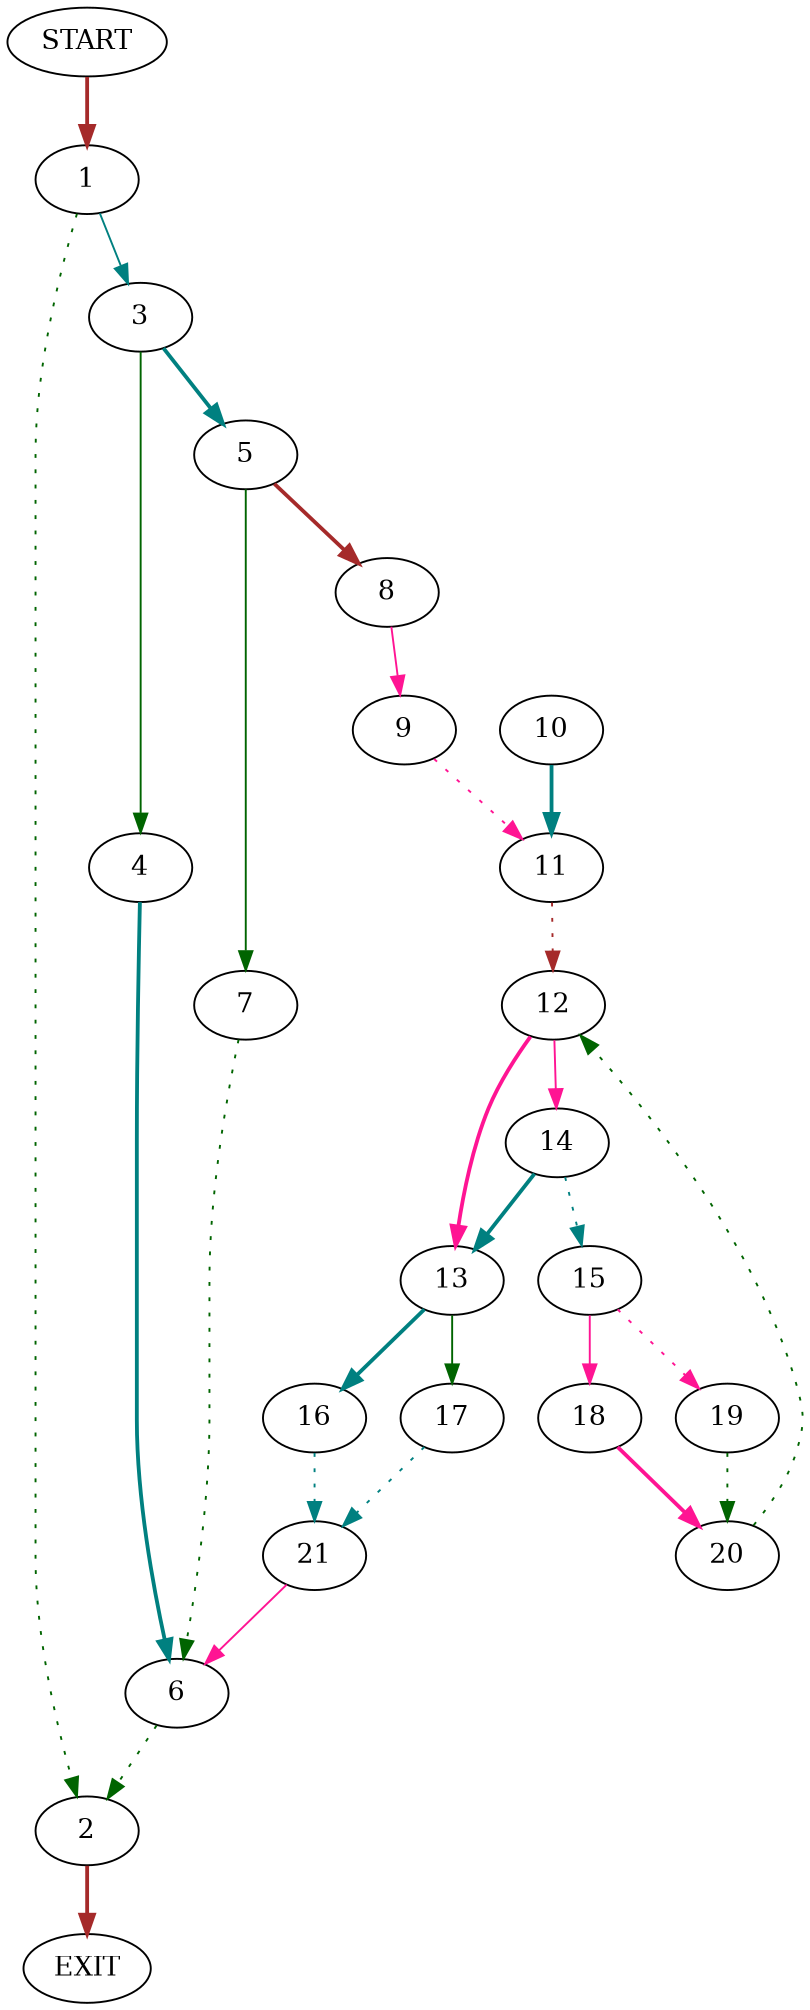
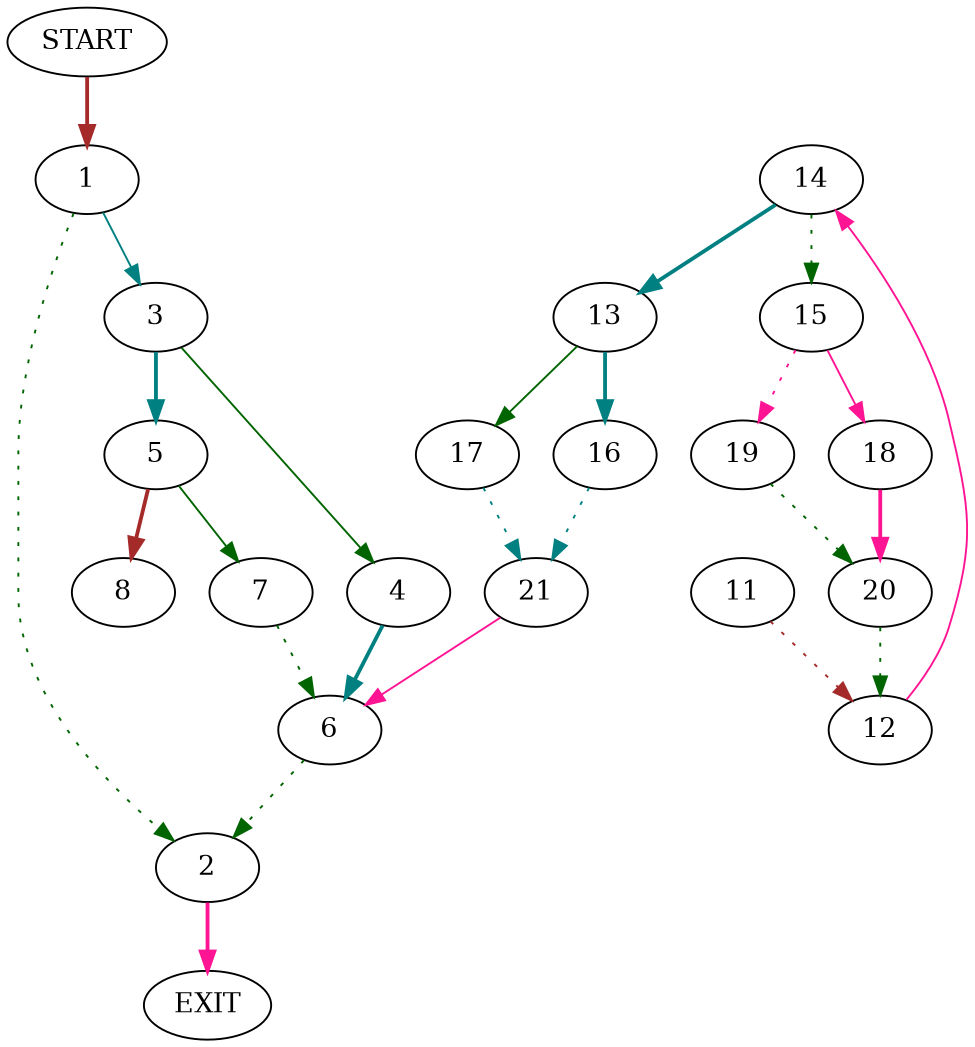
(404, 730) -> none
(552, 730) -> none
(482, 1126) -> none
(571, 1202) -> (811, 239)
(87, 1890) -> (208, 927)
